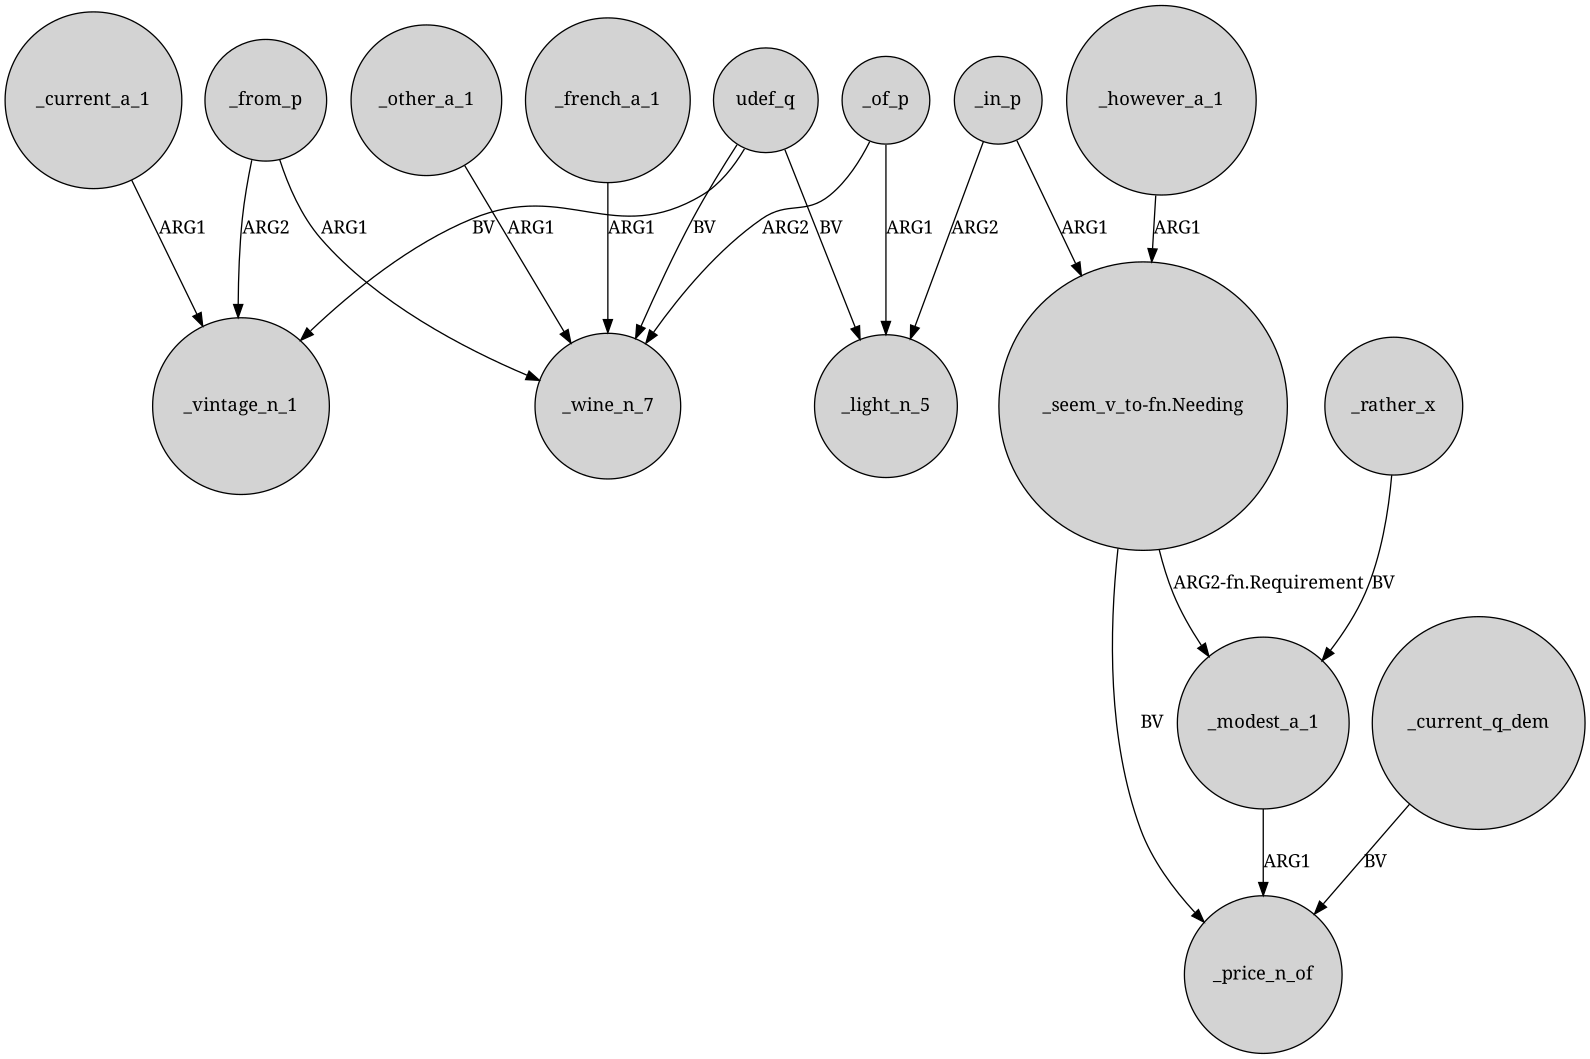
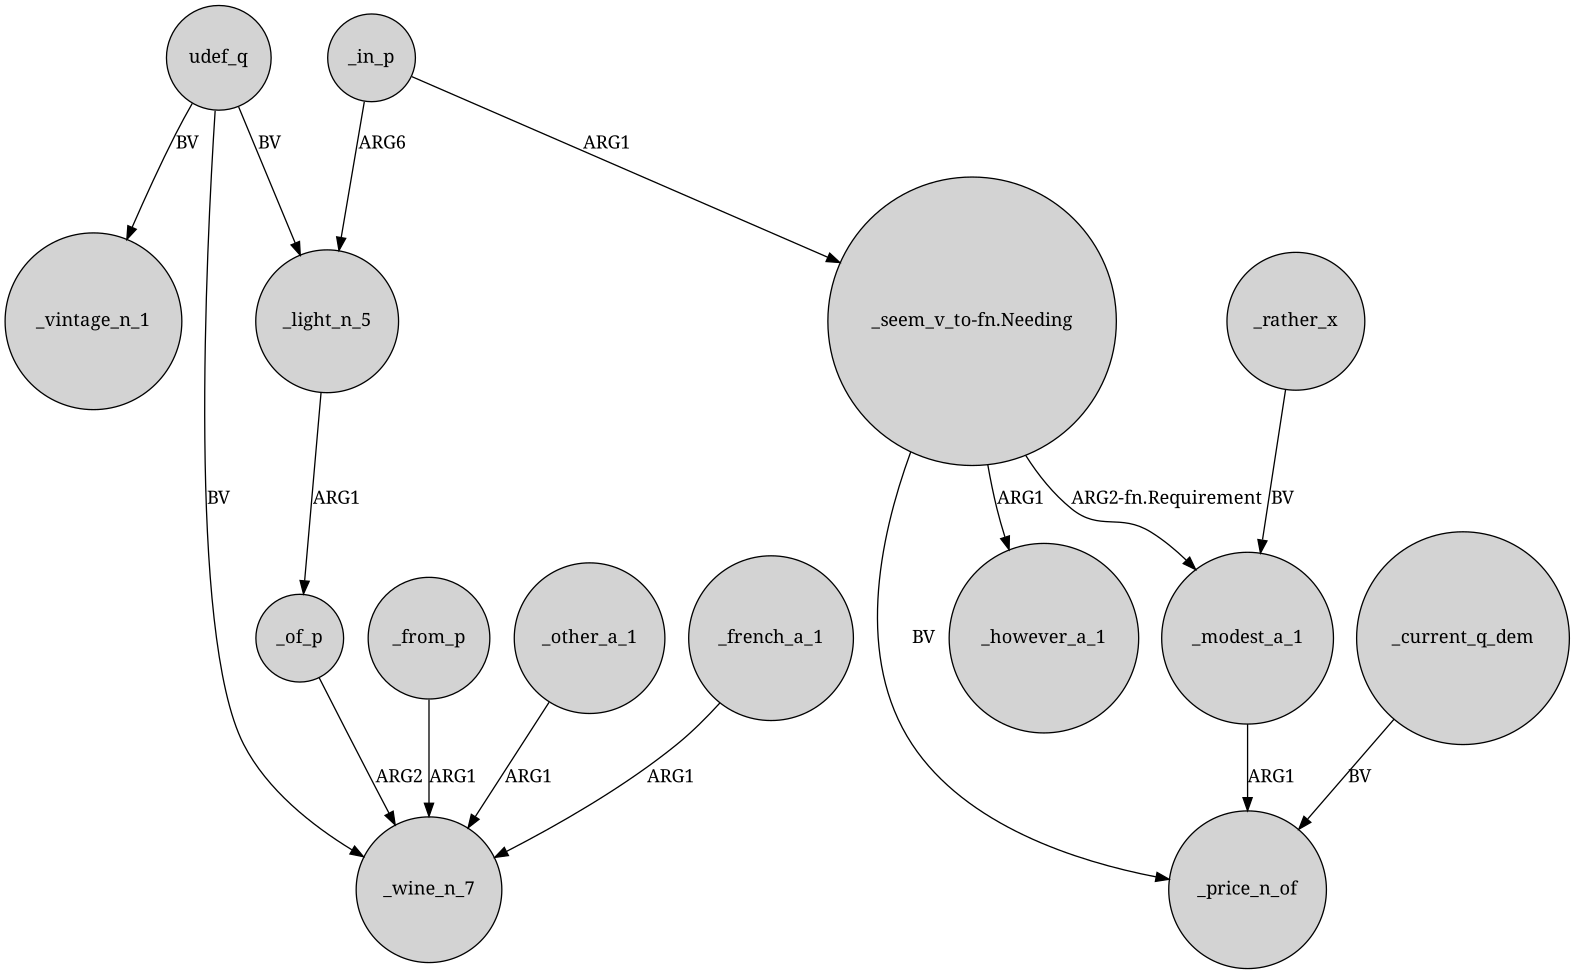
(93, 100) -> none
(1154, 222) -> (995, 501)
(975, 229) -> (383, 144)
(241, 232) -> none
(886, 233) -> (313, 487)
